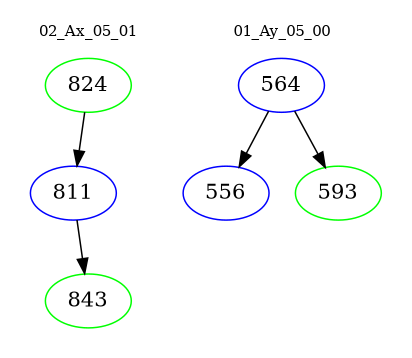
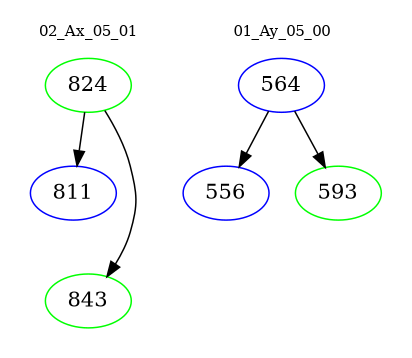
(80, 239) -> (135, 186)
